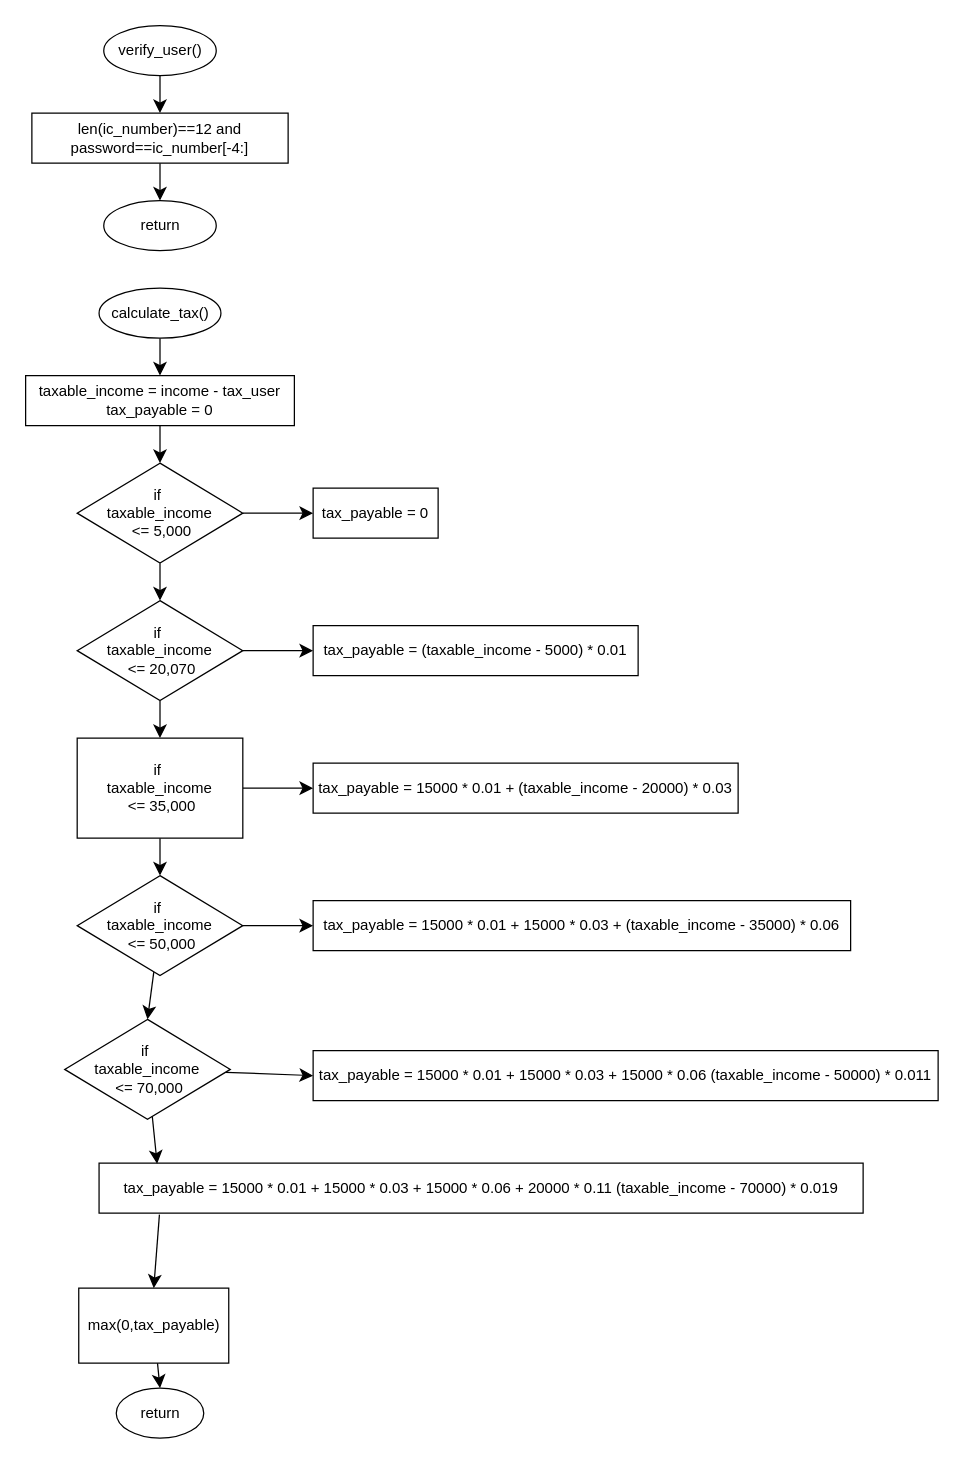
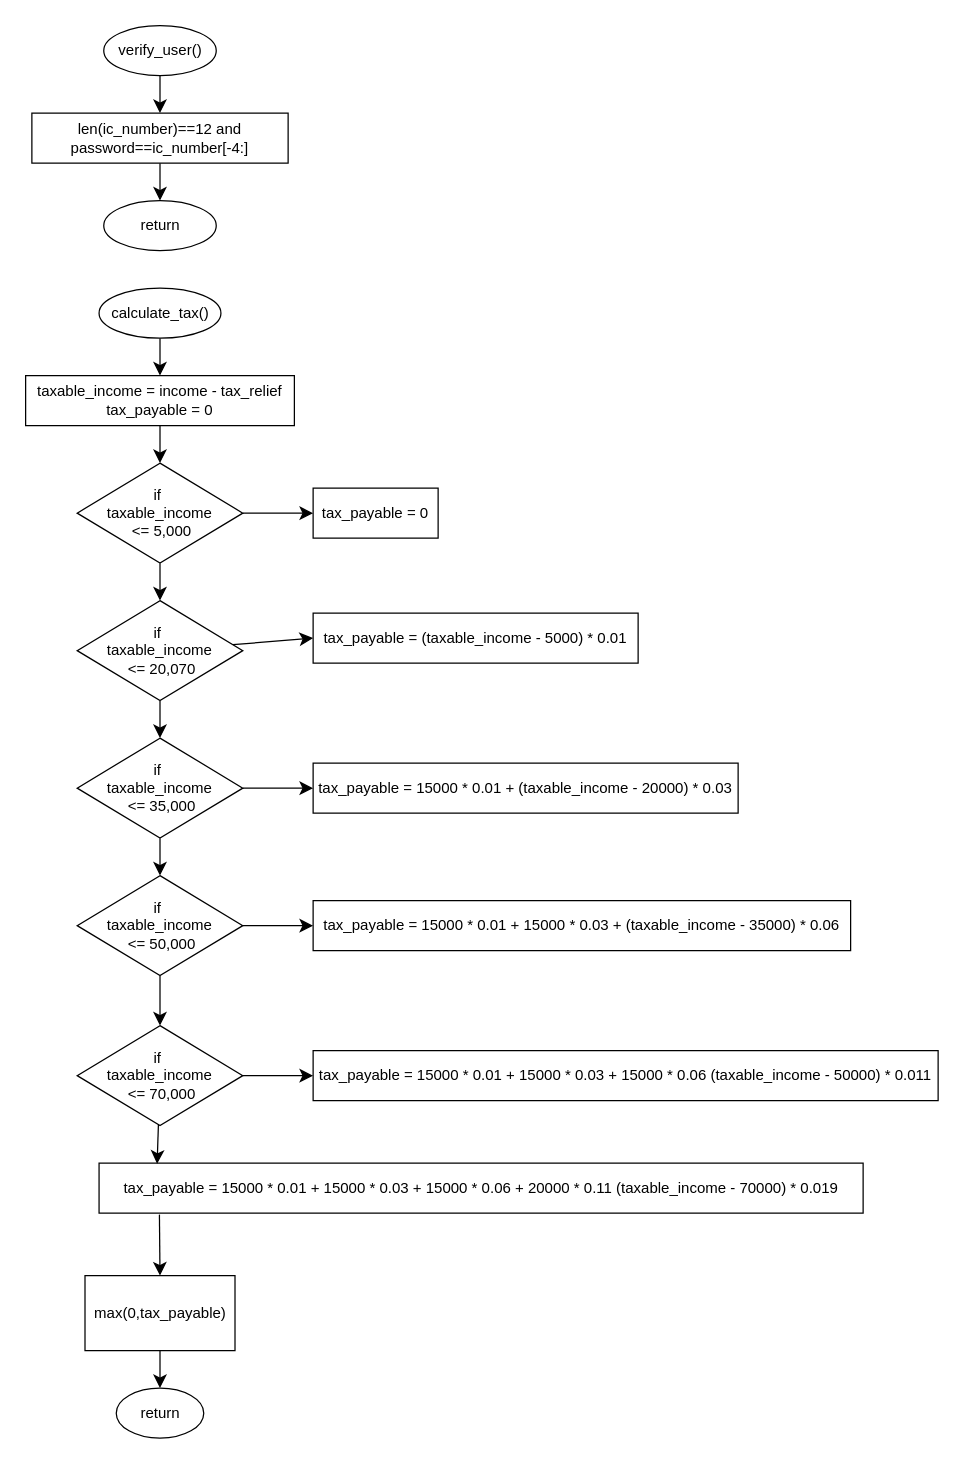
(160, 401) -> (160, 401)
(476, 651) -> (476, 638)
(160, 788) -> (160, 788)
(148, 1069) -> (160, 1076)
(154, 1326) -> (160, 1313)
